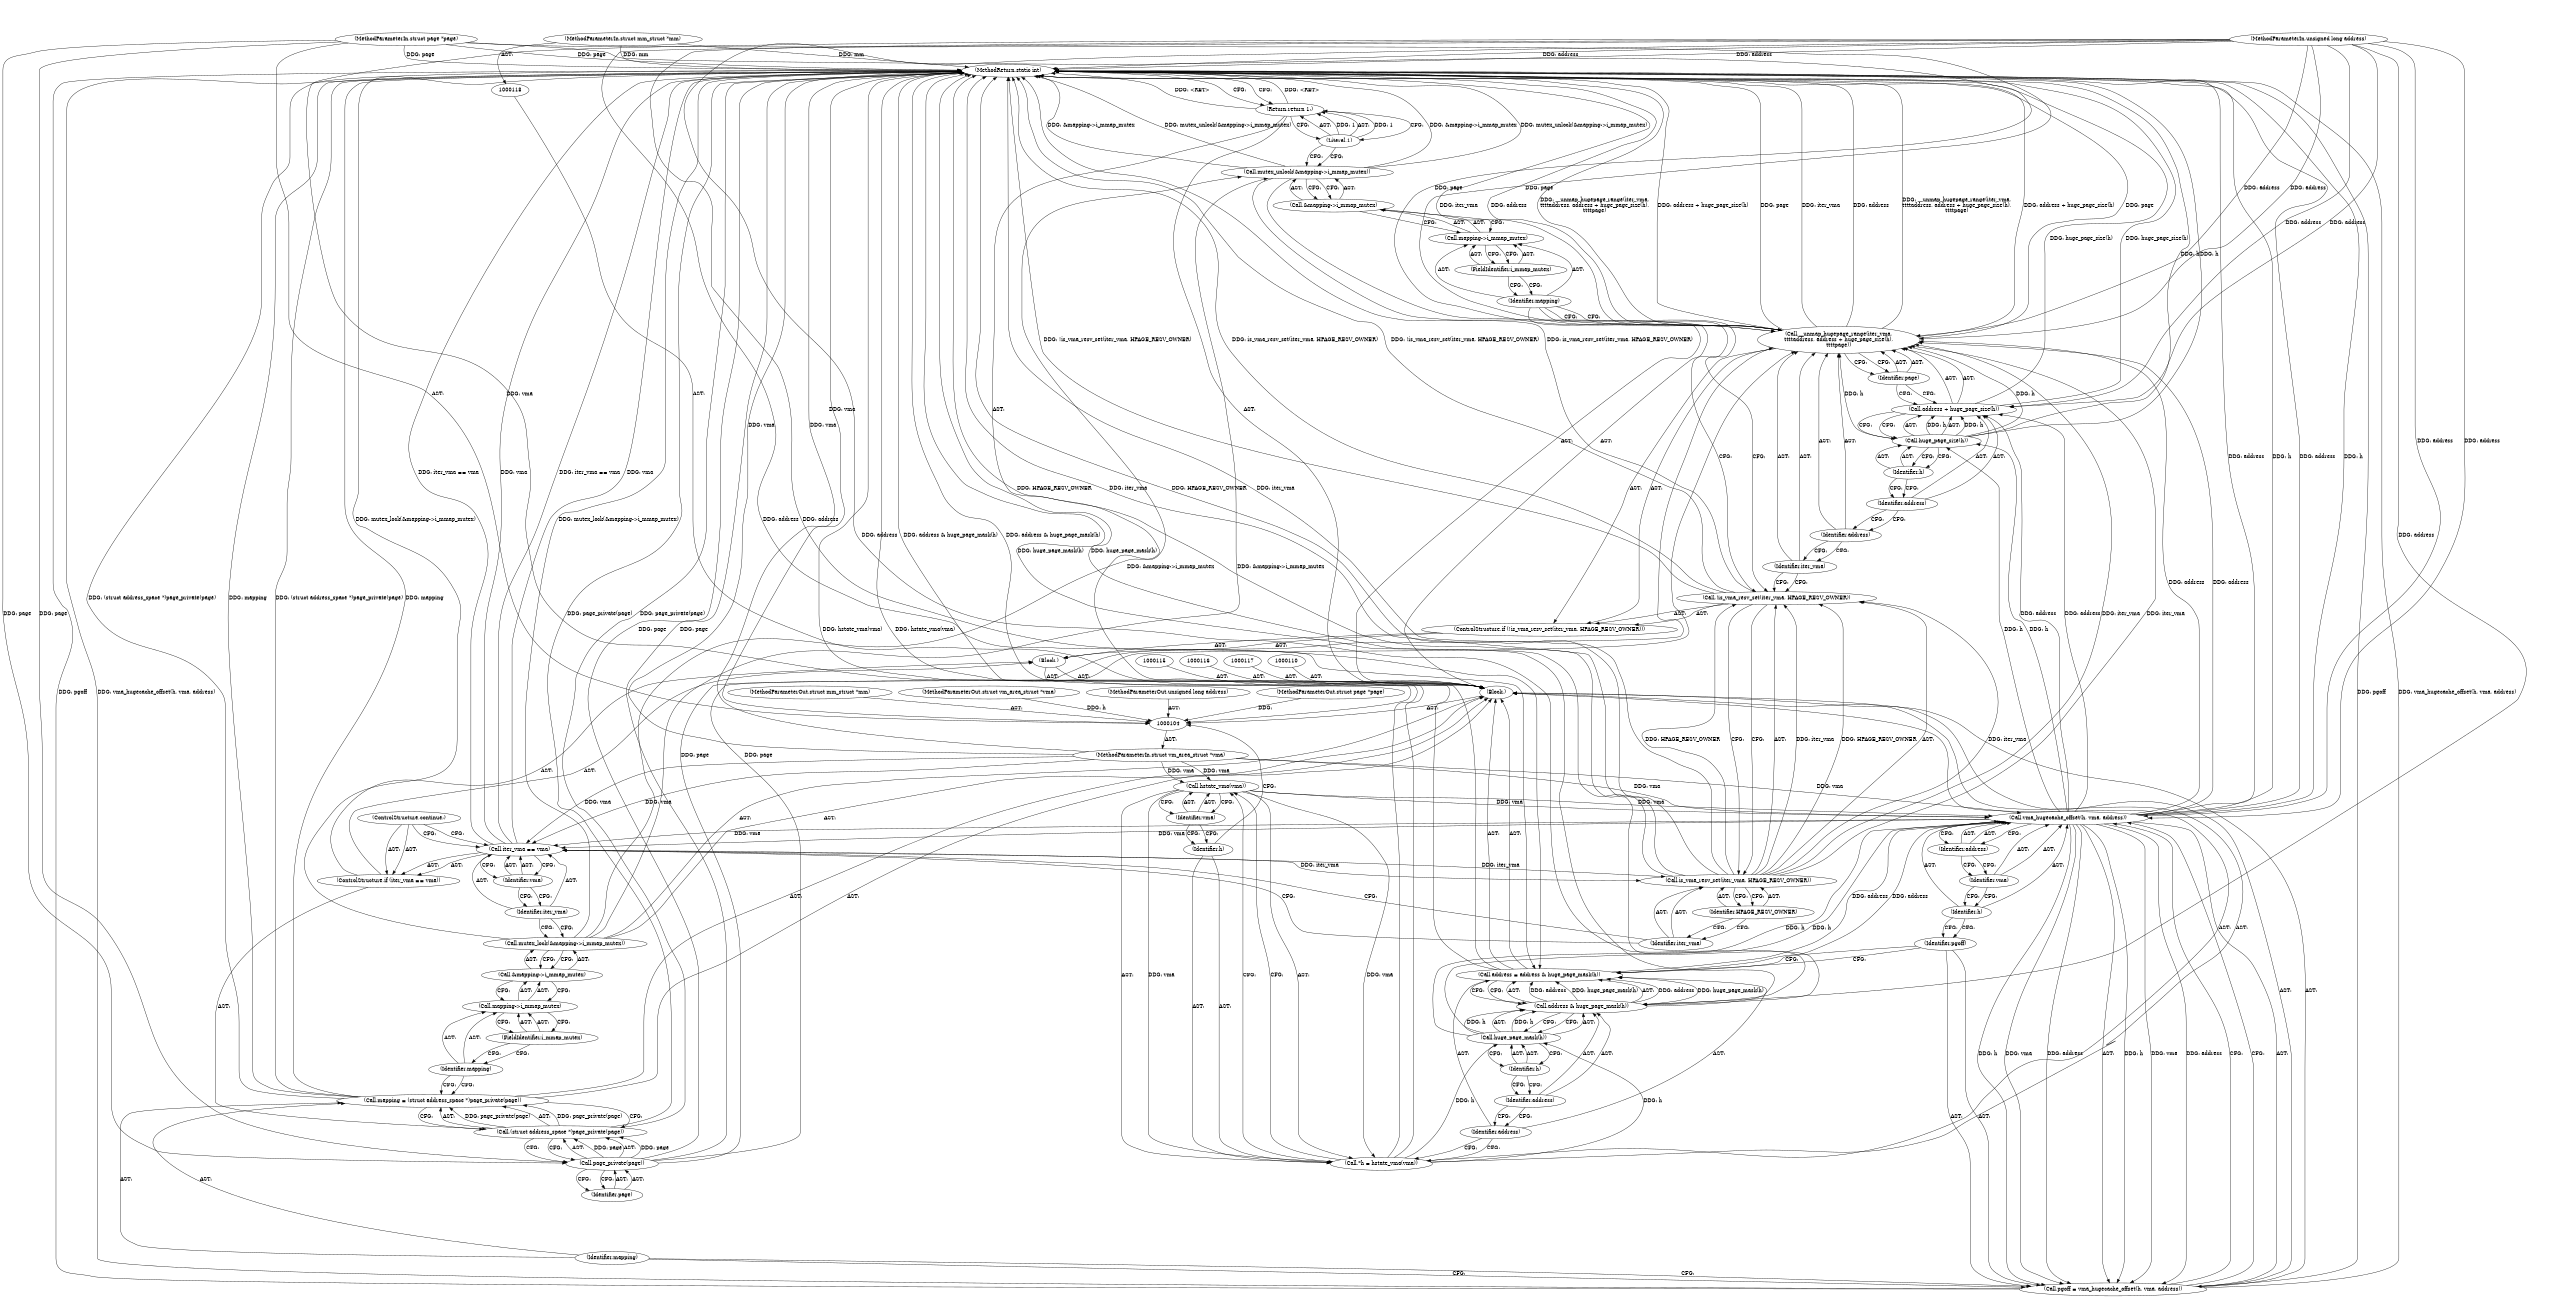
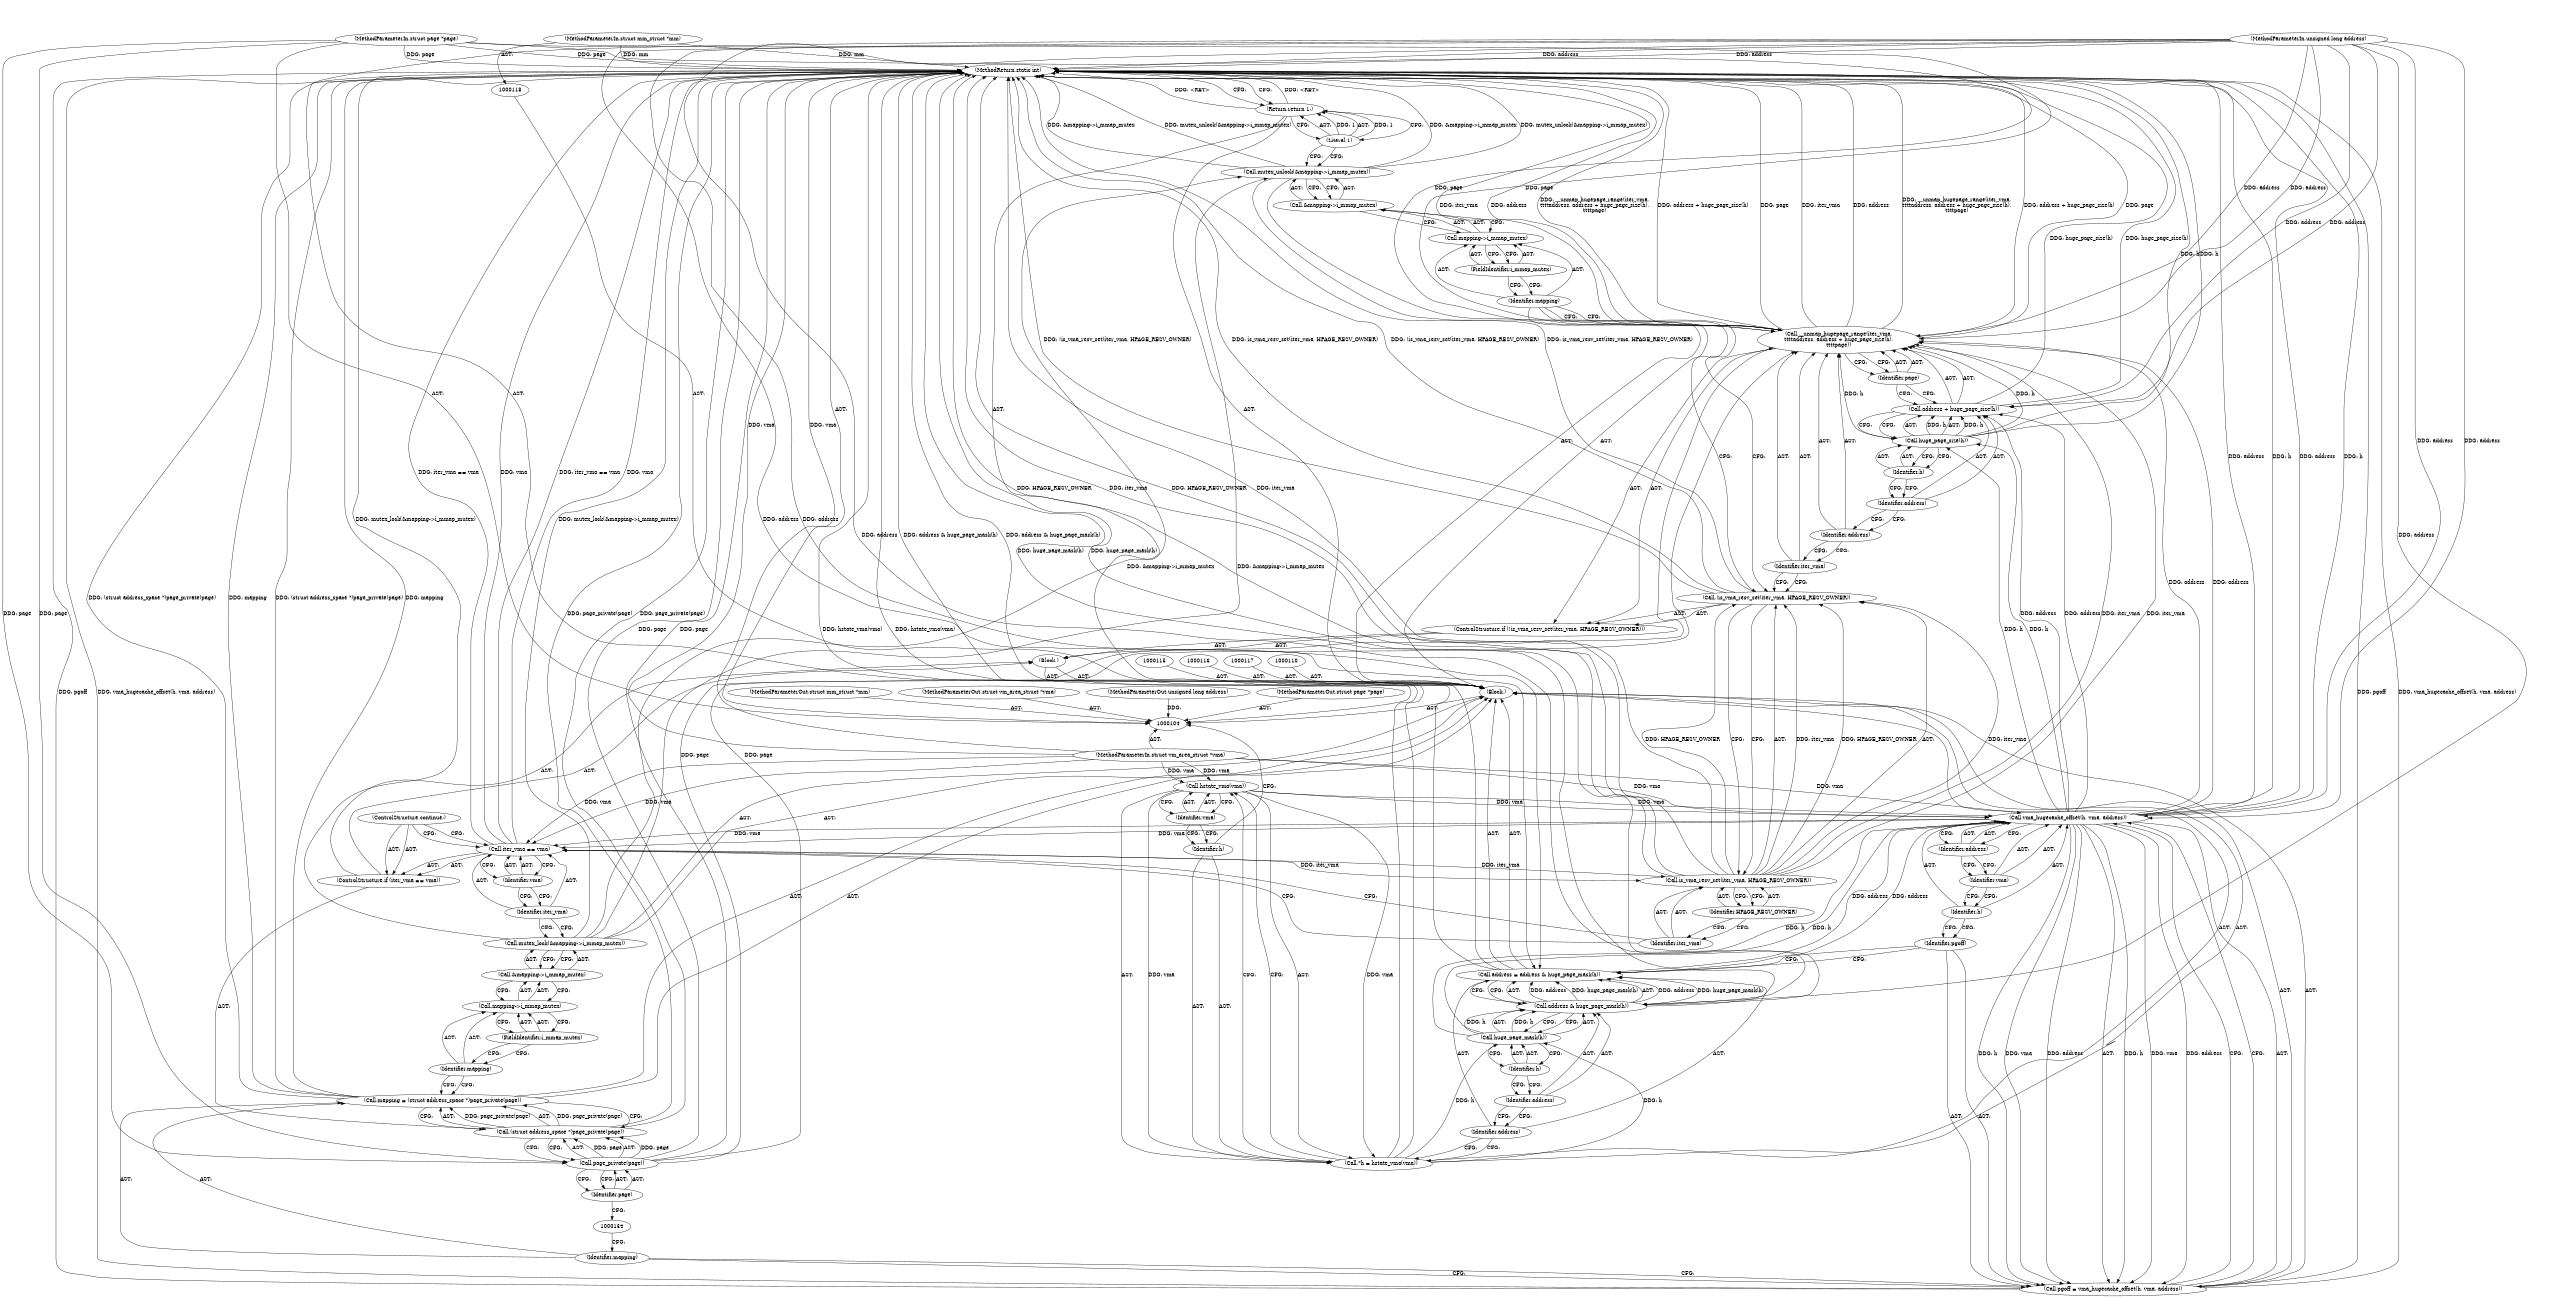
(520, 394) -> (520, 394)
(842, 410) -> (842, 410)
(1096, 708) -> (1096, 708)
(1175, 708) -> (1175, 708)
(1266, 708) -> (1266, 708)
(1165, 738) -> (1149, 740)
none -> (612, 1227)
